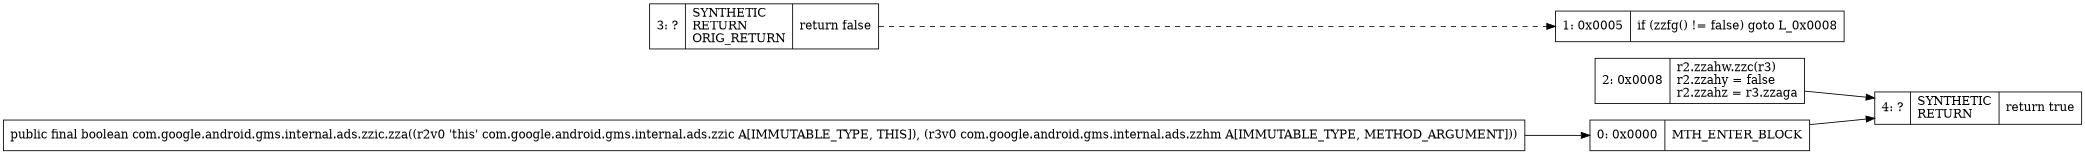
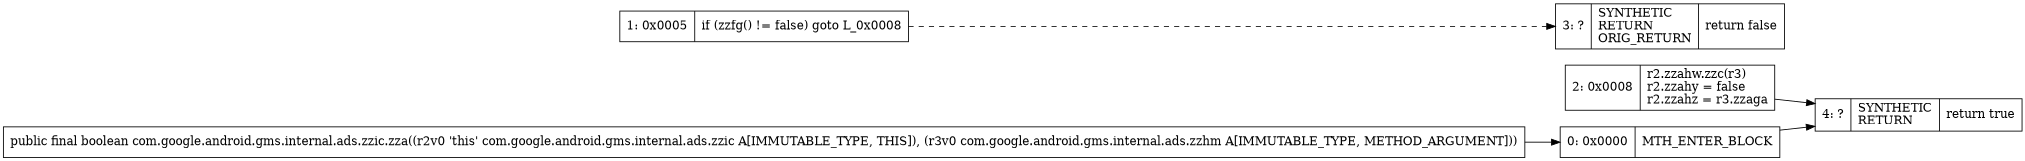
(1213, 26) -> (1228, 26)
